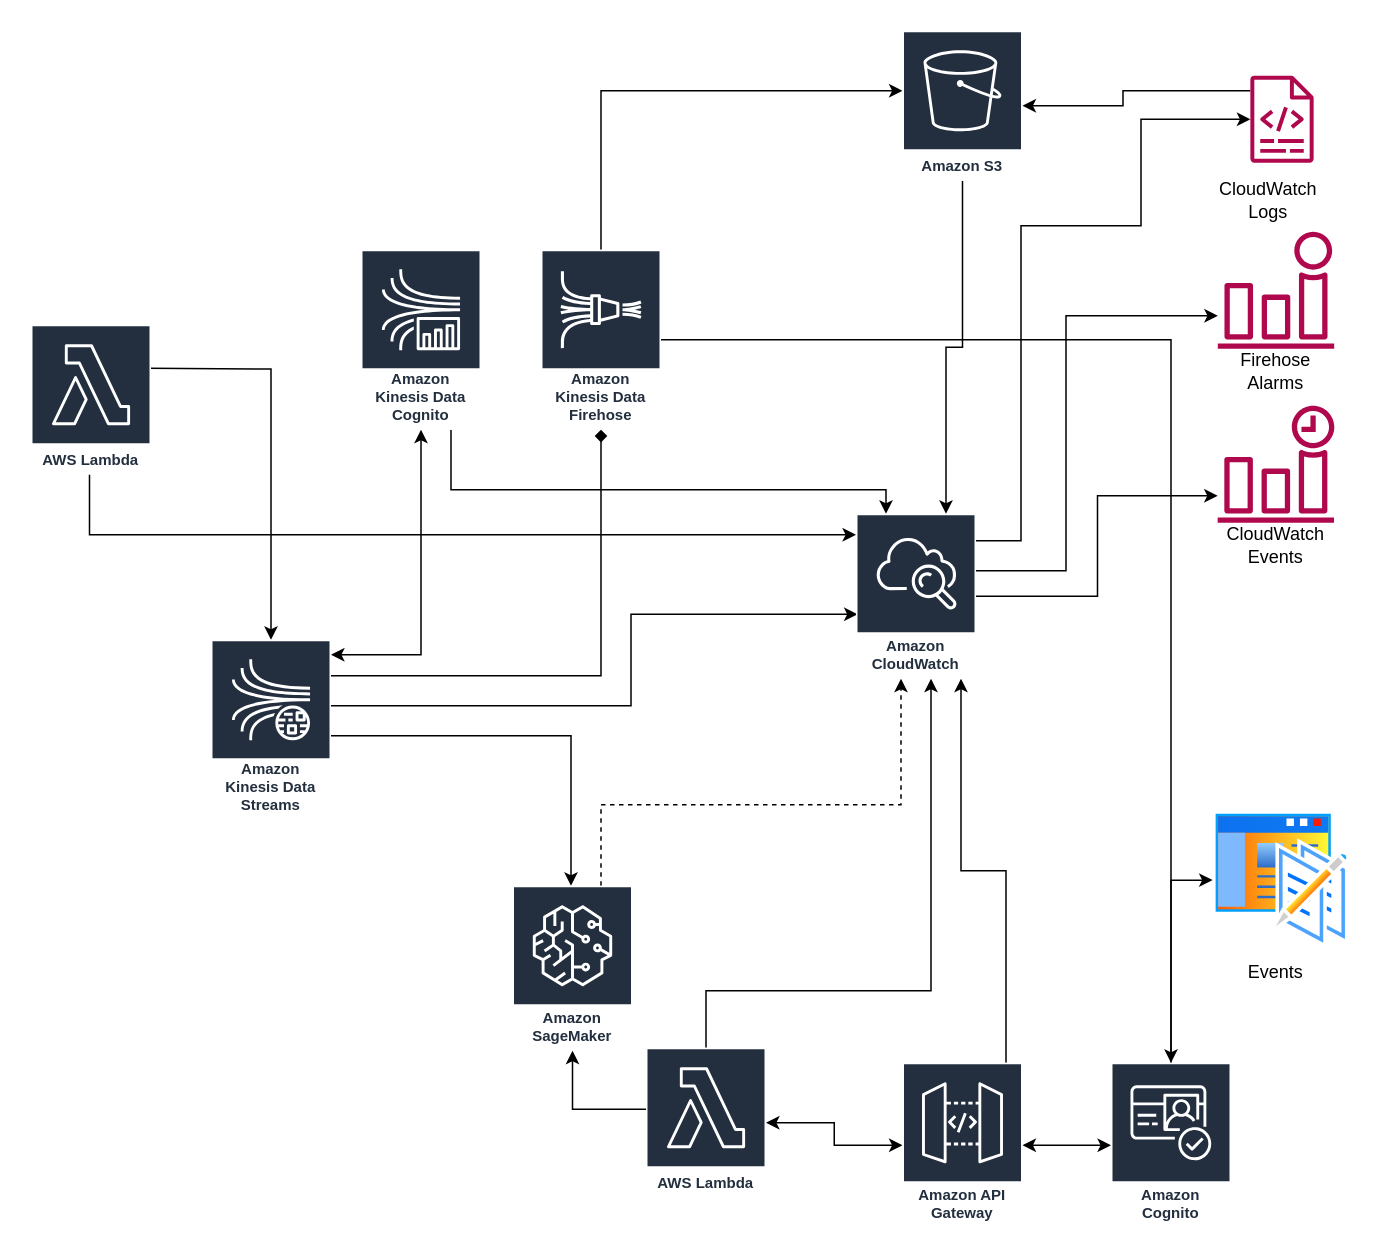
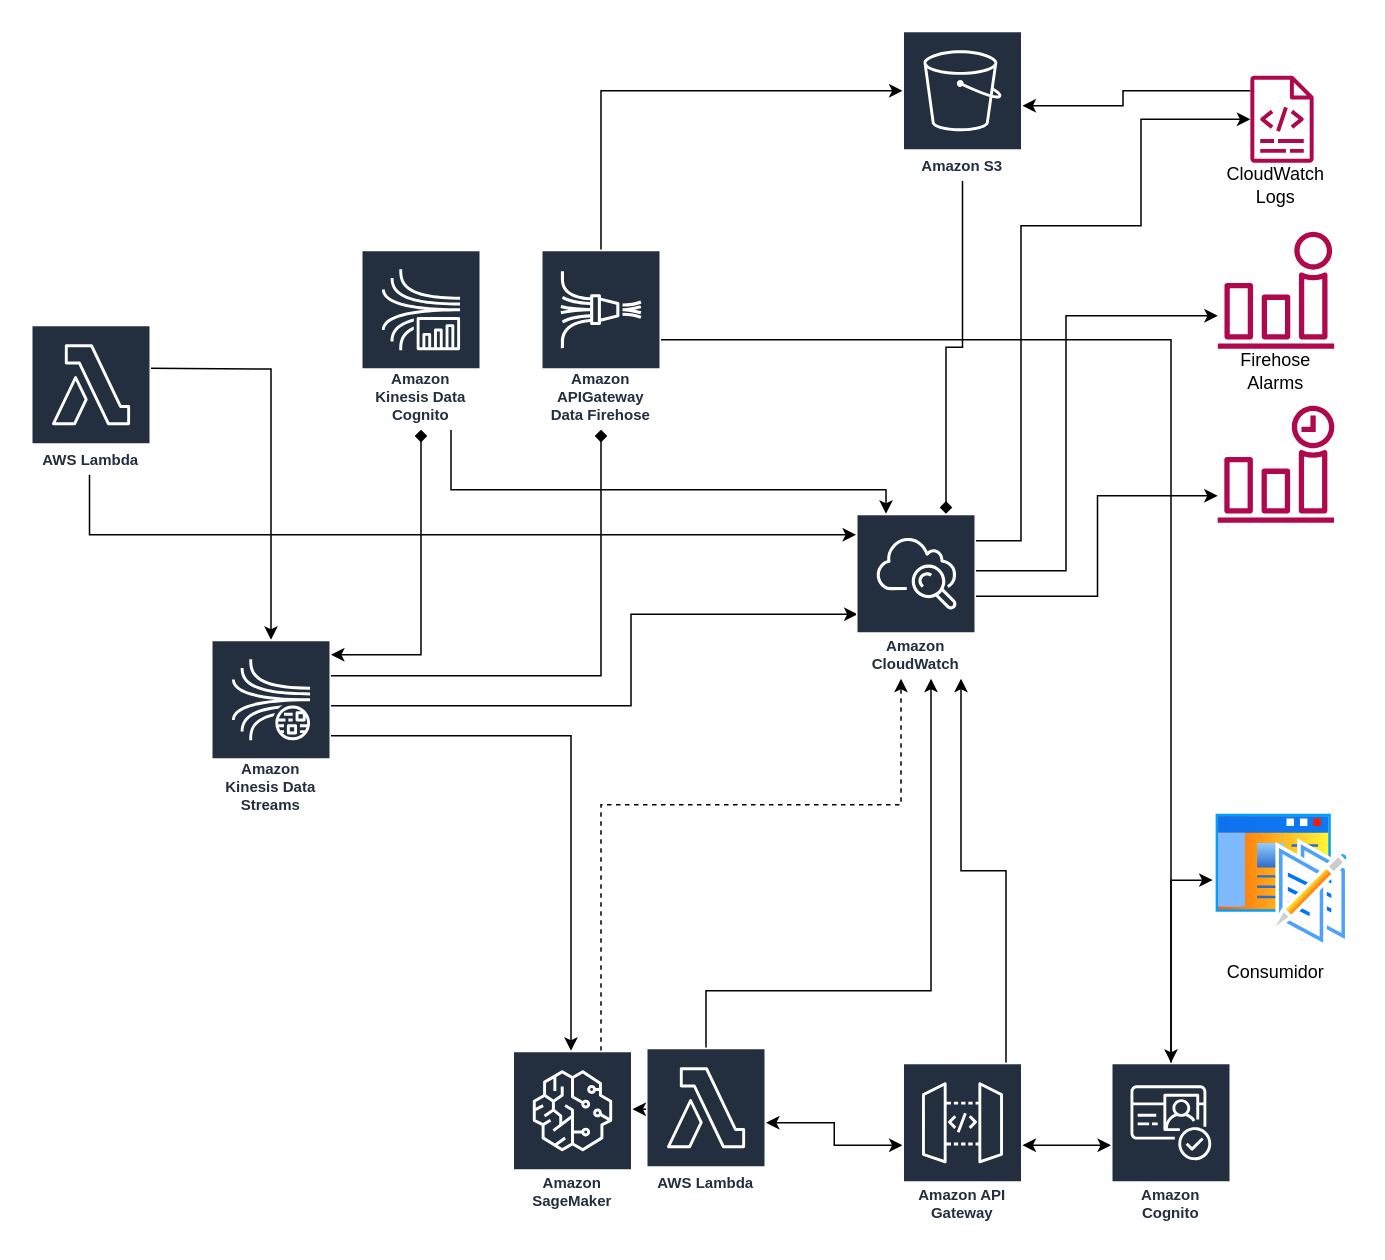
(1268, 200) -> (1276, 185)
(601, 406) -> (601, 397)
(421, 441) -> (421, 442)
(946, 502) -> (946, 501)
(1276, 545) -> none
(572, 968) -> (572, 1133)
(1276, 973) -> (1276, 973)
